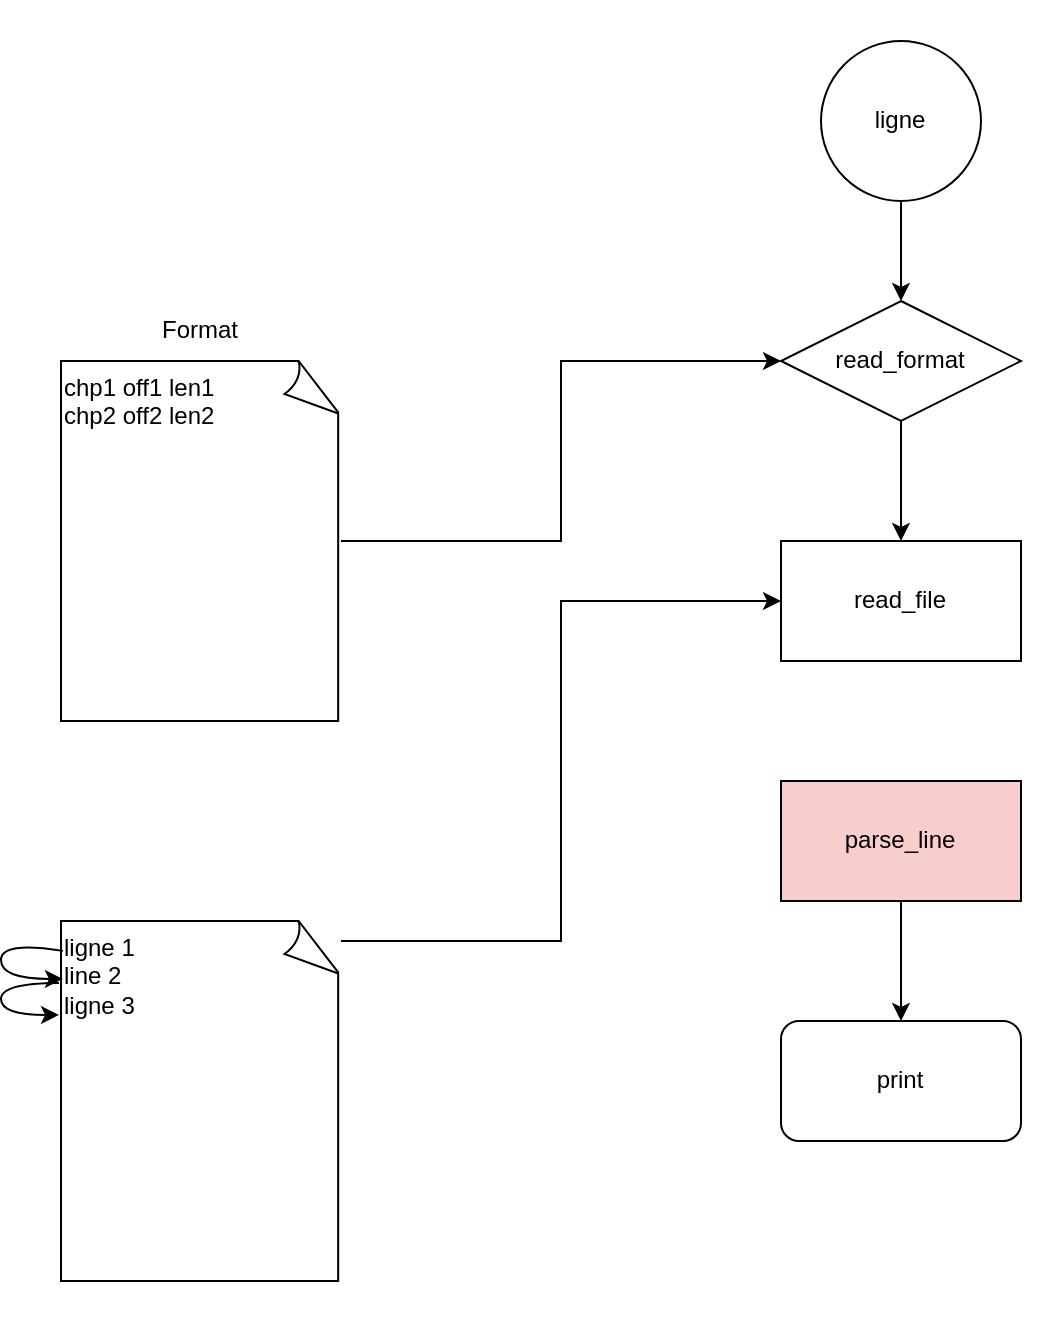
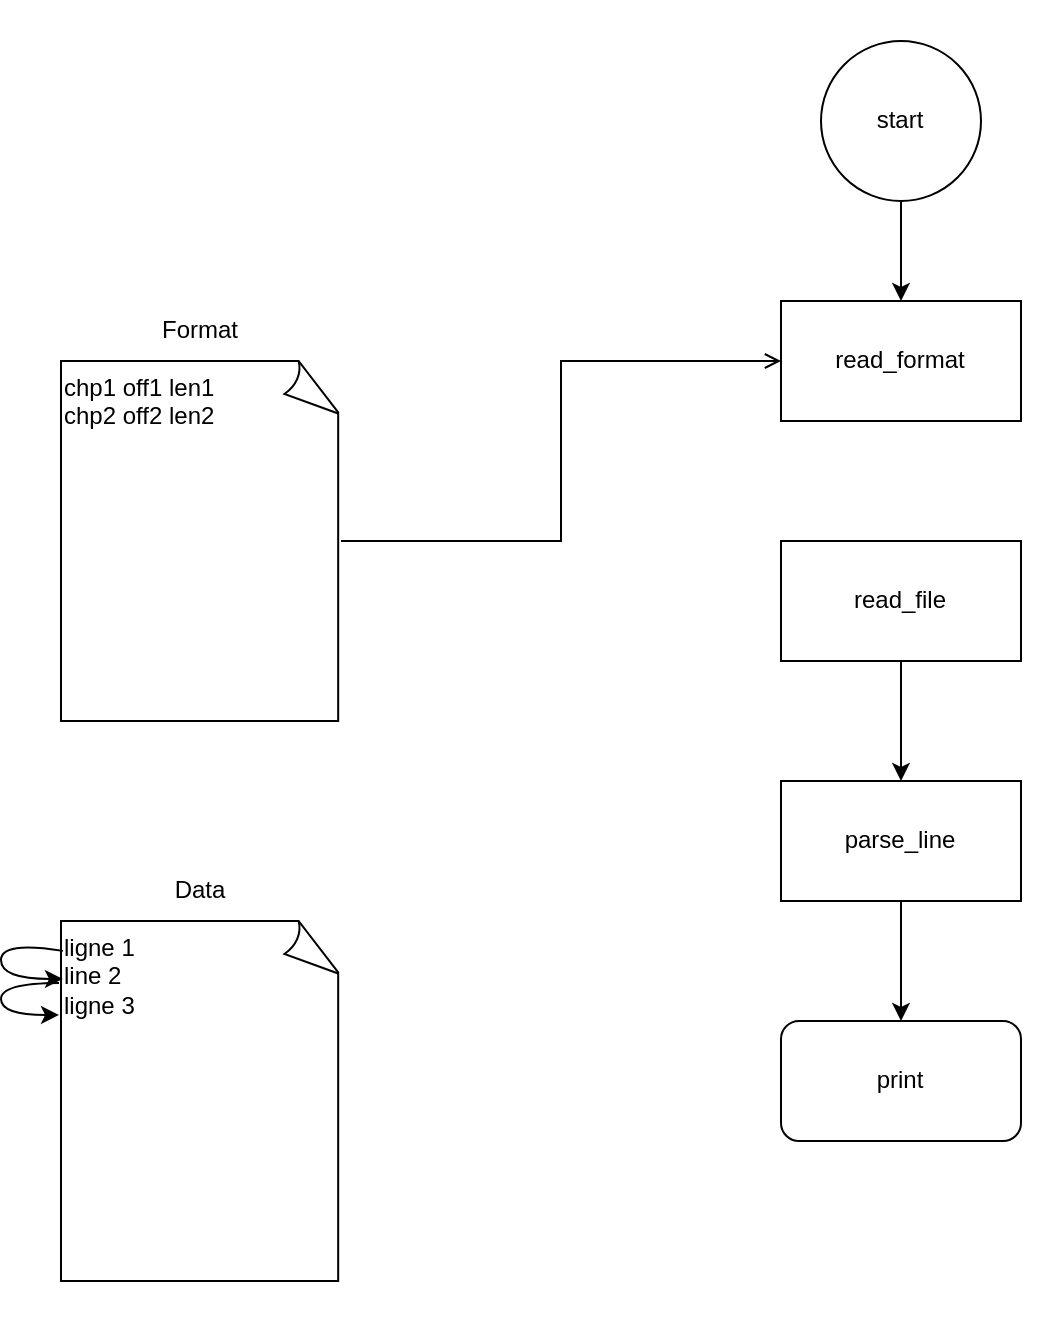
(901, 121) -> (901, 121)
(766, 361) -> (769, 361)
(901, 361) -> (901, 361)
(901, 474) -> none
none -> (901, 714)
(561, 778) -> none
(901, 841) -> (901, 841)
none -> (201, 891)
